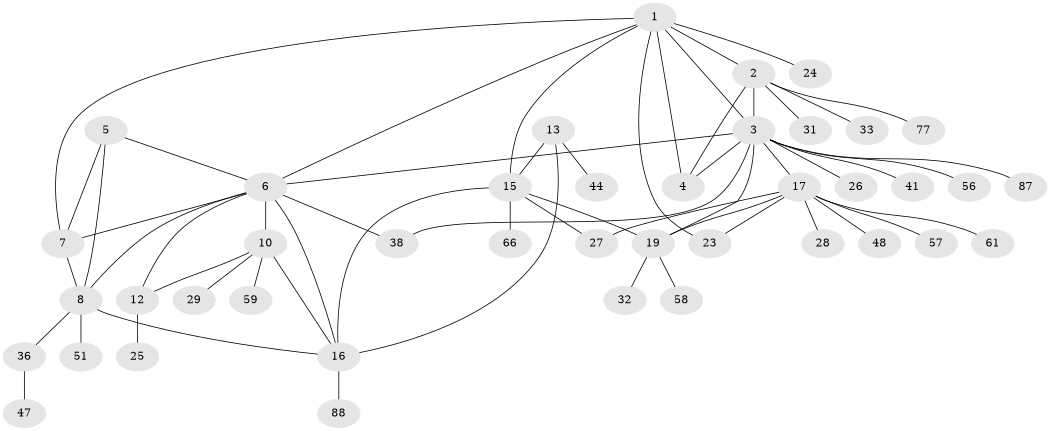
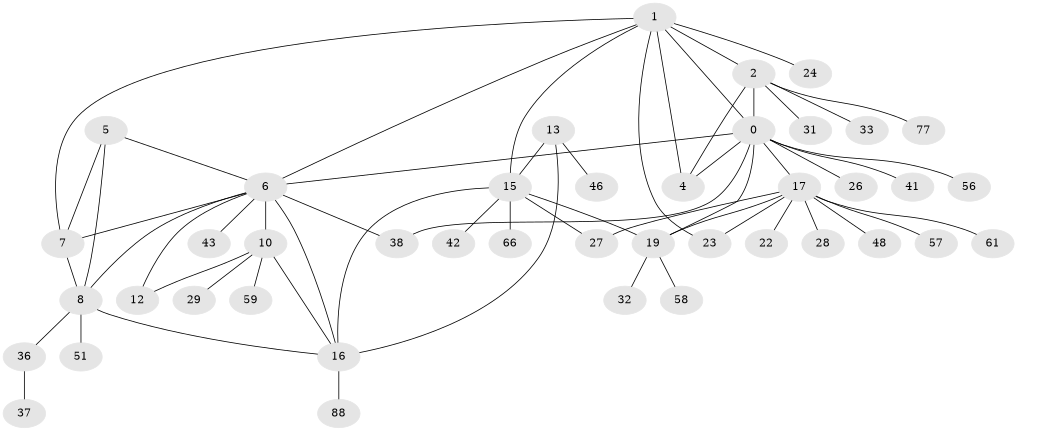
(754, 130) -> (754, 130)
(597, 187) -> (597, 187)
(1026, 187) -> none
none -> (209, 244)
none -> (454, 244)
none -> (766, 244)
(138, 357) -> none
(24, 413) -> (24, 413)
